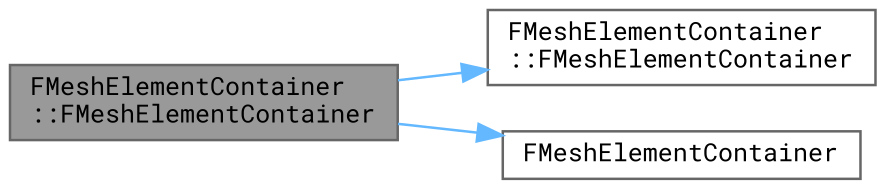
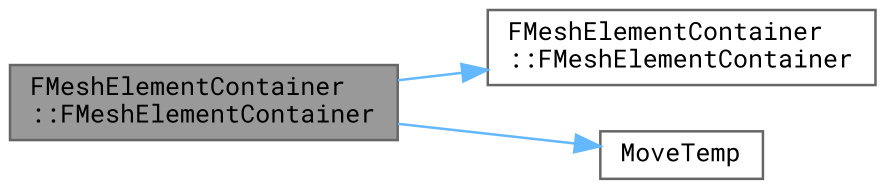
(682, 155) -> (682, 155)
